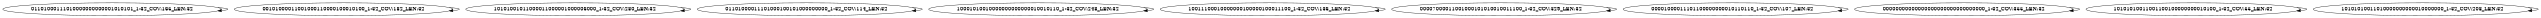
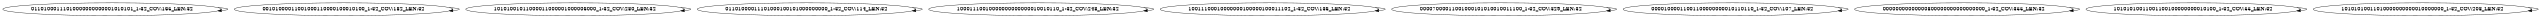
(1038, 9) -> (1038, 9)
(1270, 9) -> (1270, 9)
(1732, 9) -> (1732, 9)
(1964, 9) -> (1964, 9)
